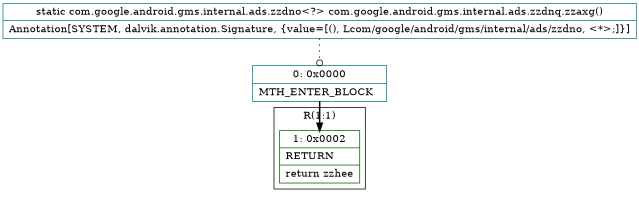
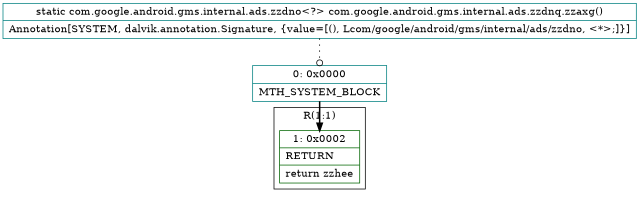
(316, 92) -> (320, 92)
